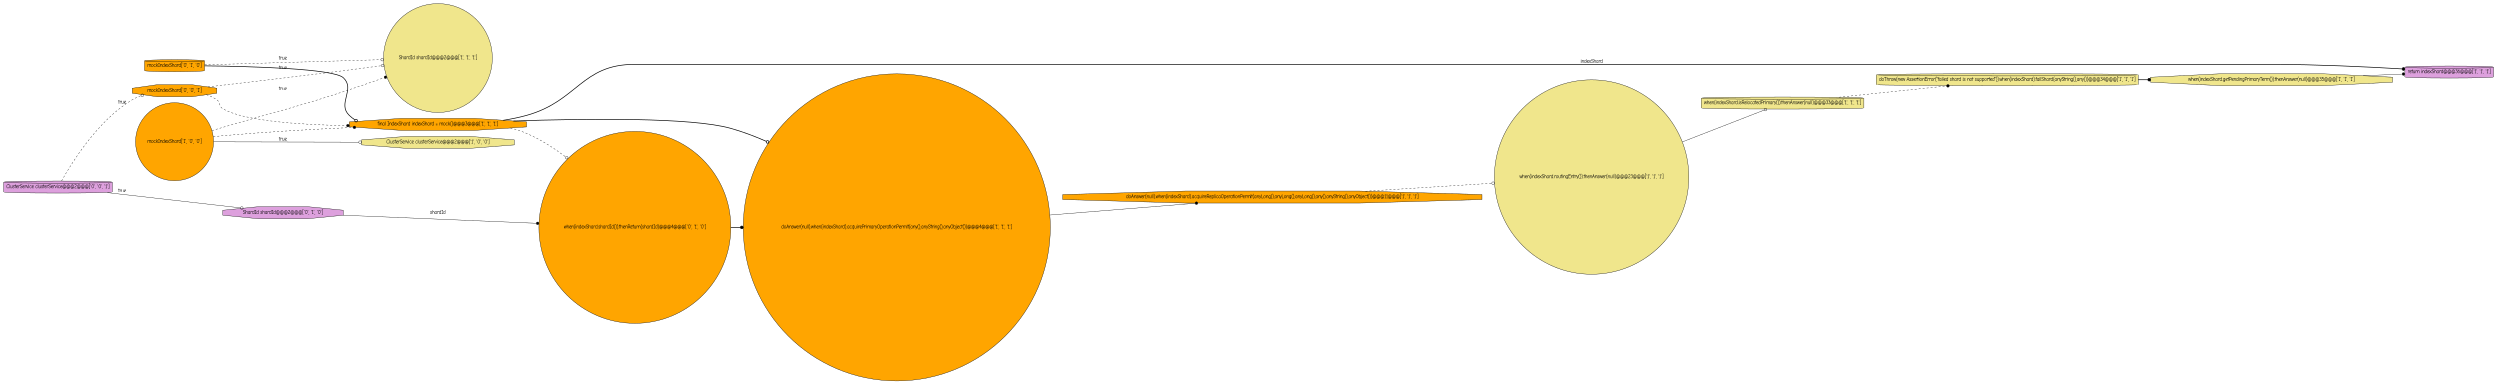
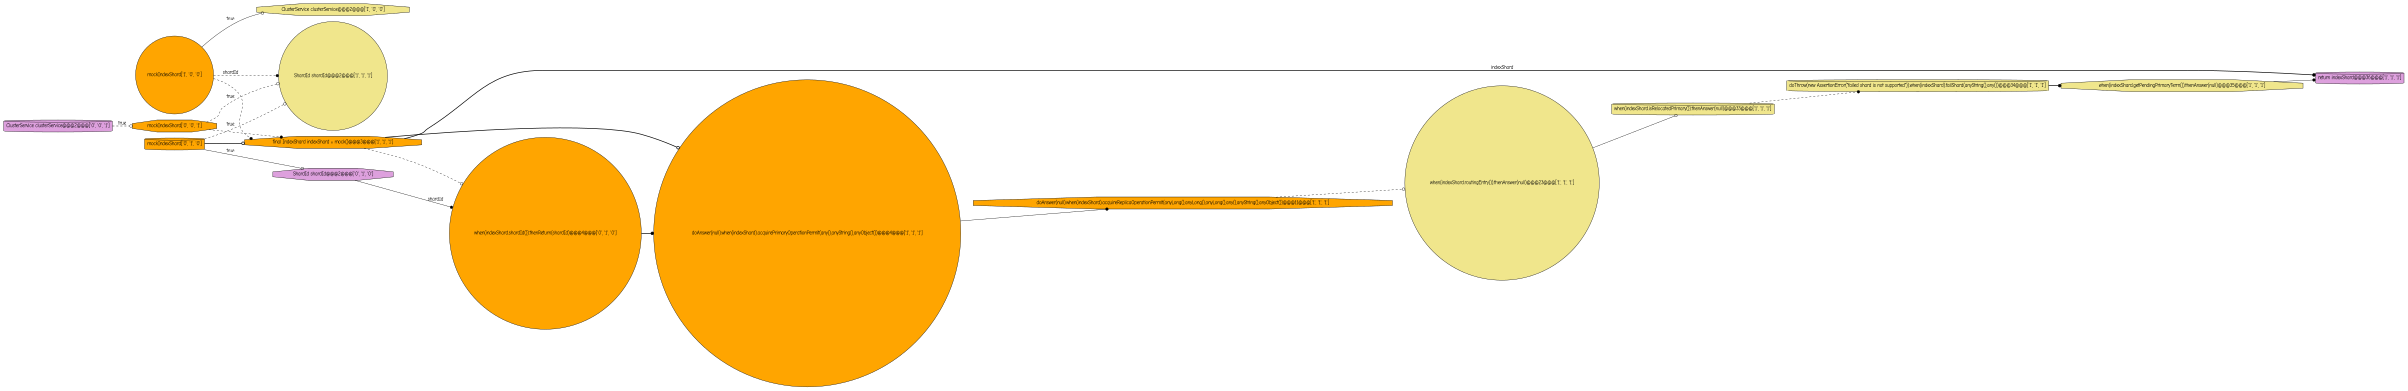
(283, 89) -> (231, 73)
(174, 200) -> (252, 159)
